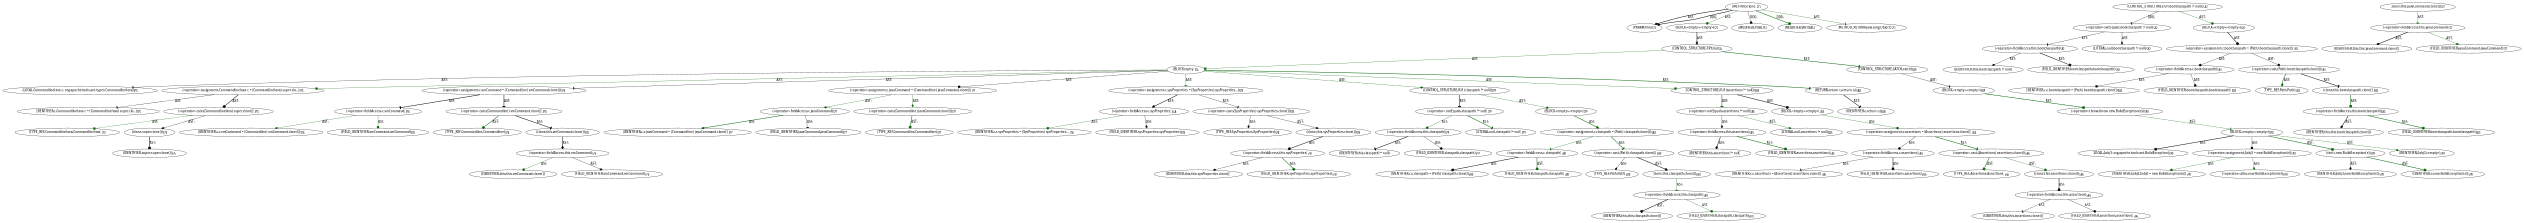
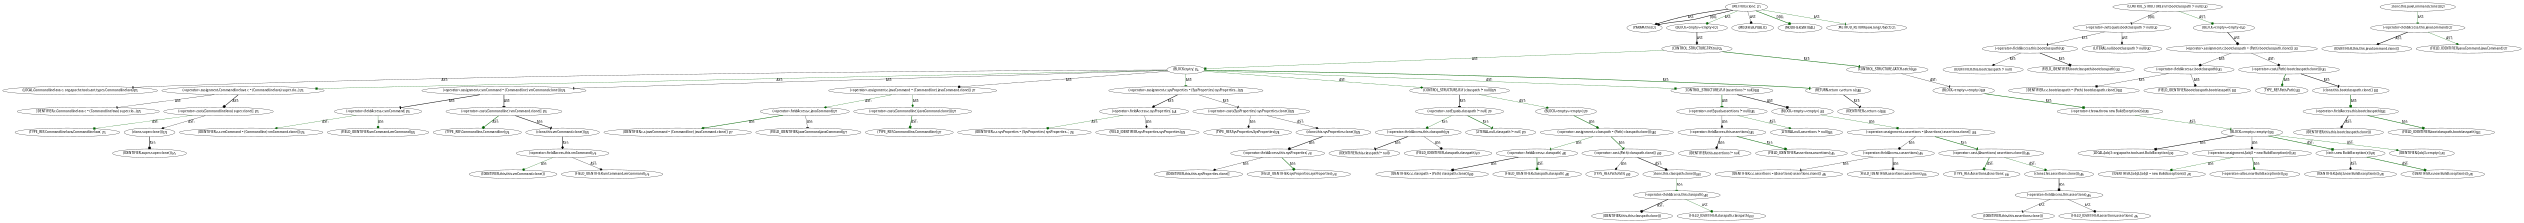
(1754, 17) -> (1754, 17)
(2253, 162) -> (2253, 162)
